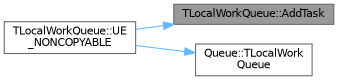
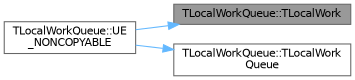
(254, 14) -> (262, 14)
(254, 60) -> (262, 60)
